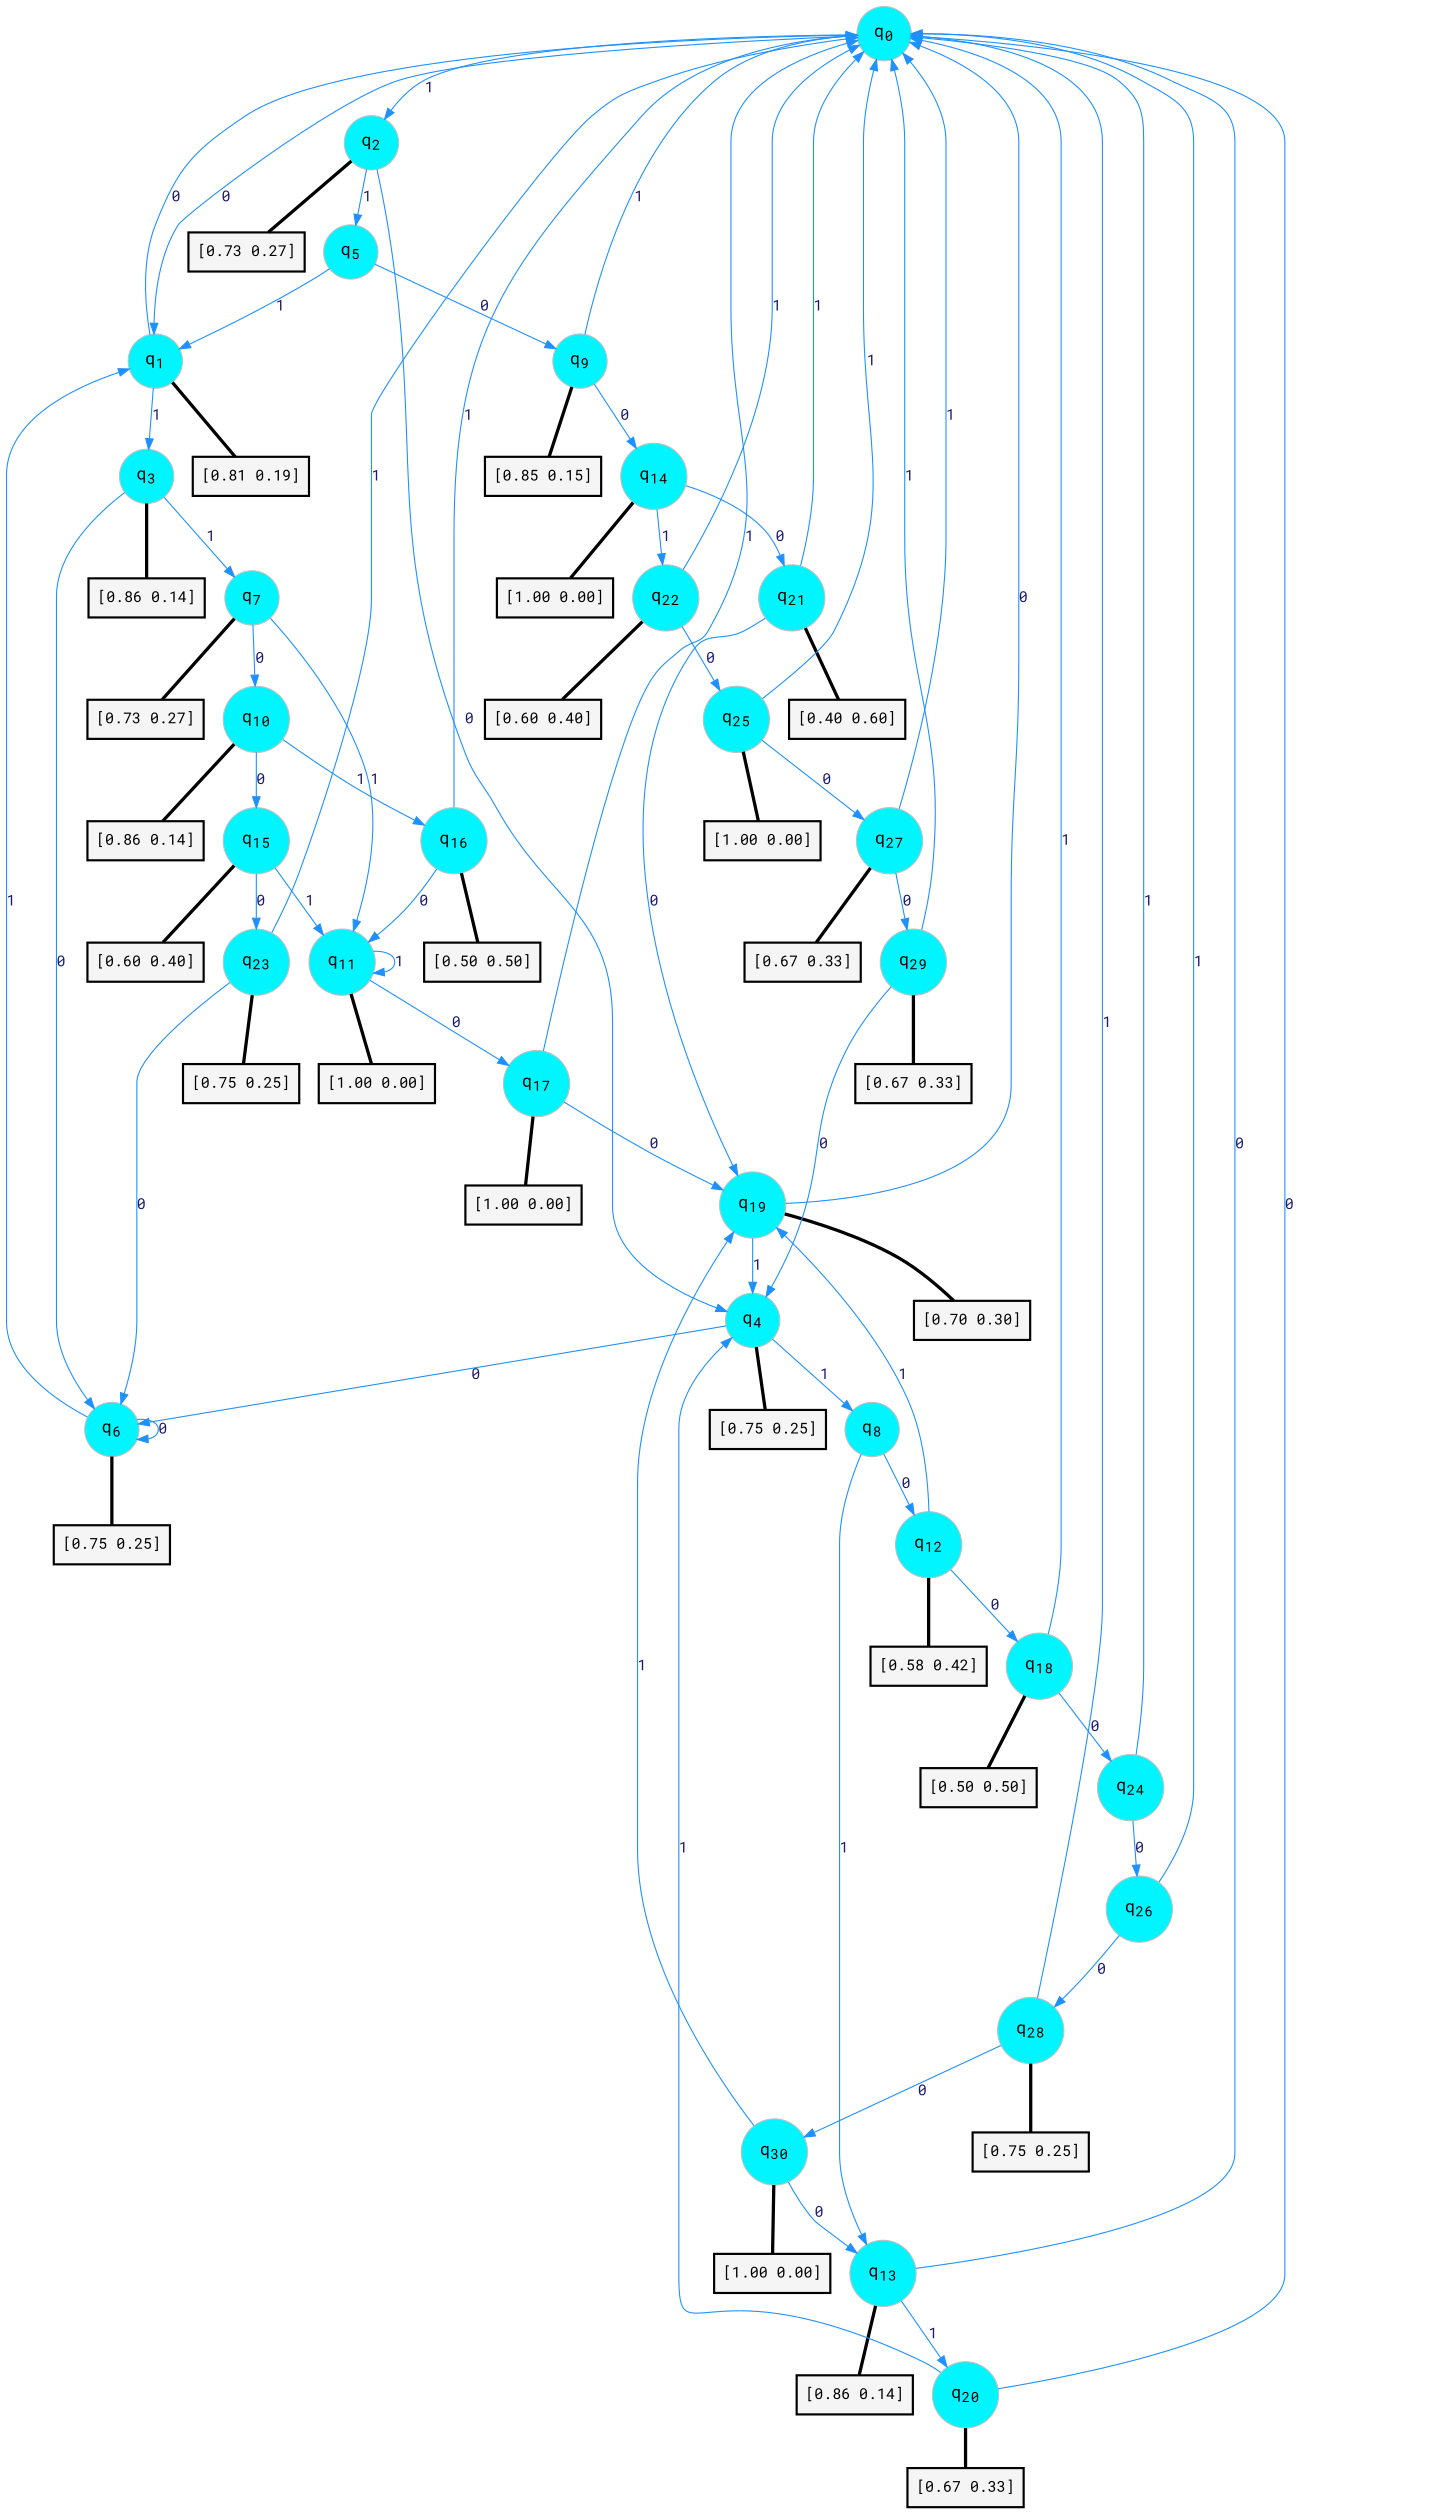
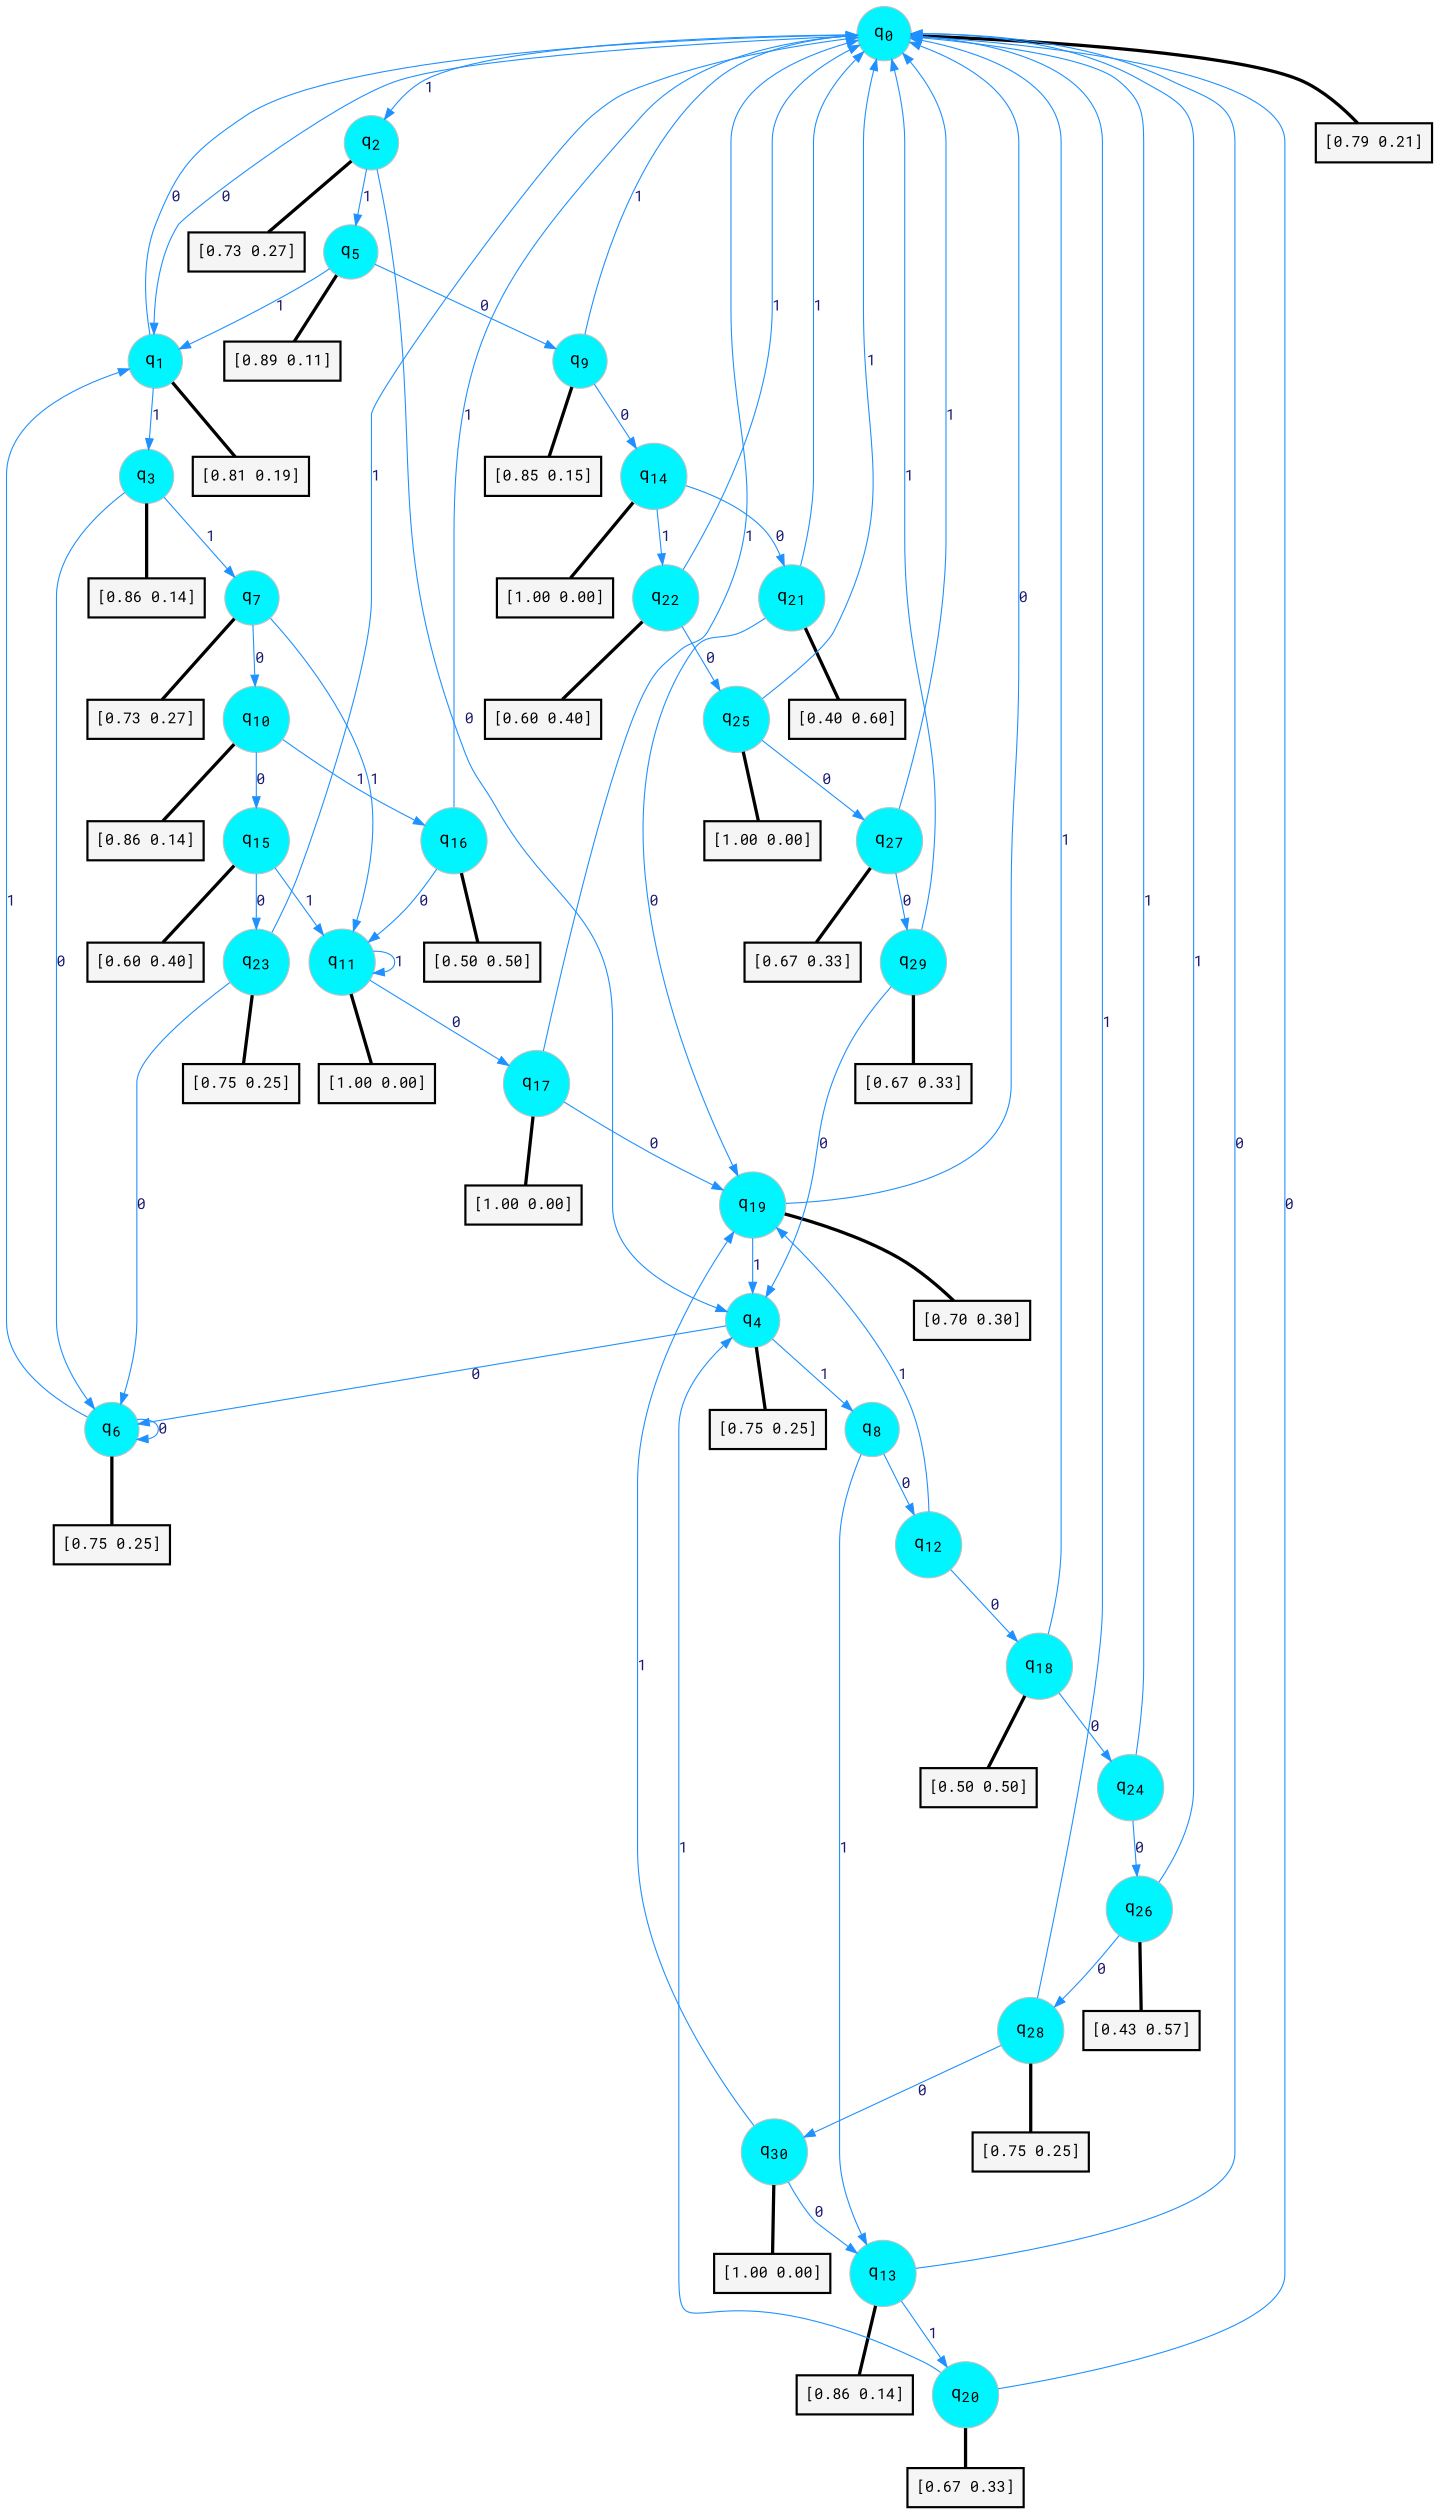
none -> (1374, 143)
none -> (282, 361)
(929, 1666) -> none
none -> (1142, 2031)
